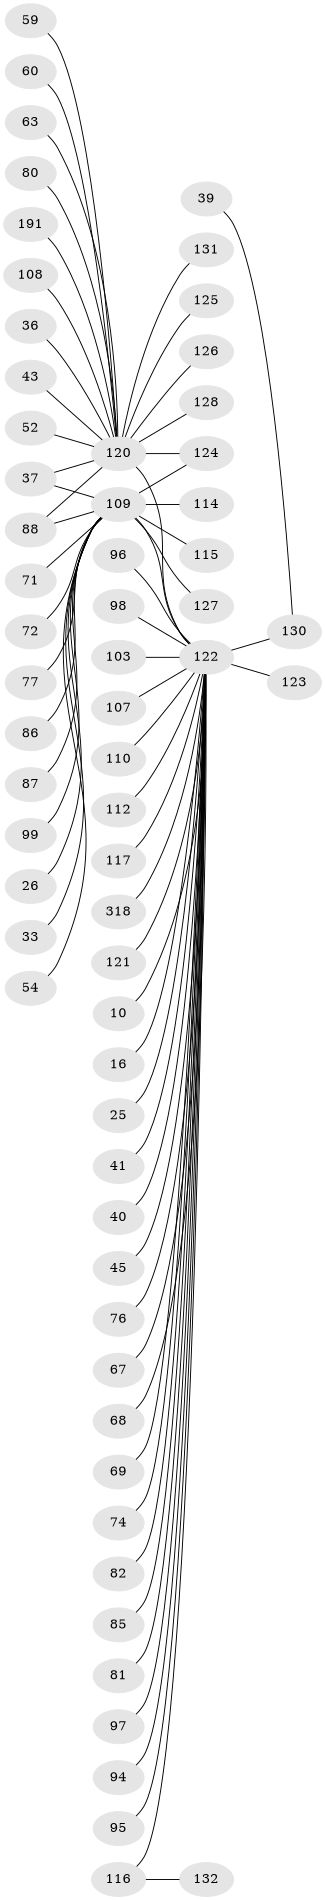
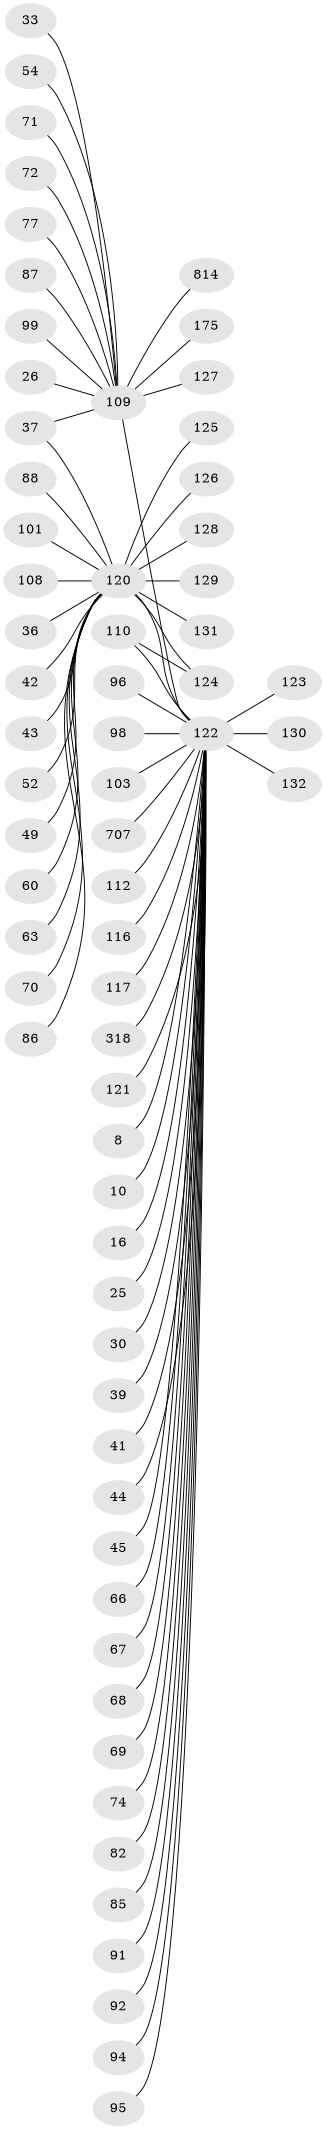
(31, 21) -> (31, 836)
(31, 174) -> (31, 988)
(31, 224) -> (31, 530)
(273, 409) -> (194, 1071)
(163, 479) -> (156, 653)
(207, 505) -> (207, 275)
(74, 517) -> none
(207, 555) -> (207, 326)
none -> (207, 581)
(75, 619) -> (85, 899)
none -> (31, 683)
(119, 708) -> (119, 836)
none -> (119, 1141)
(119, 1217) -> (119, 1498)
(119, 1319) -> (119, 1599)
none -> (119, 1345)
(119, 1676) -> (119, 1956)
(119, 1727) -> (119, 2007)
(163, 1880) -> (251, 759)
